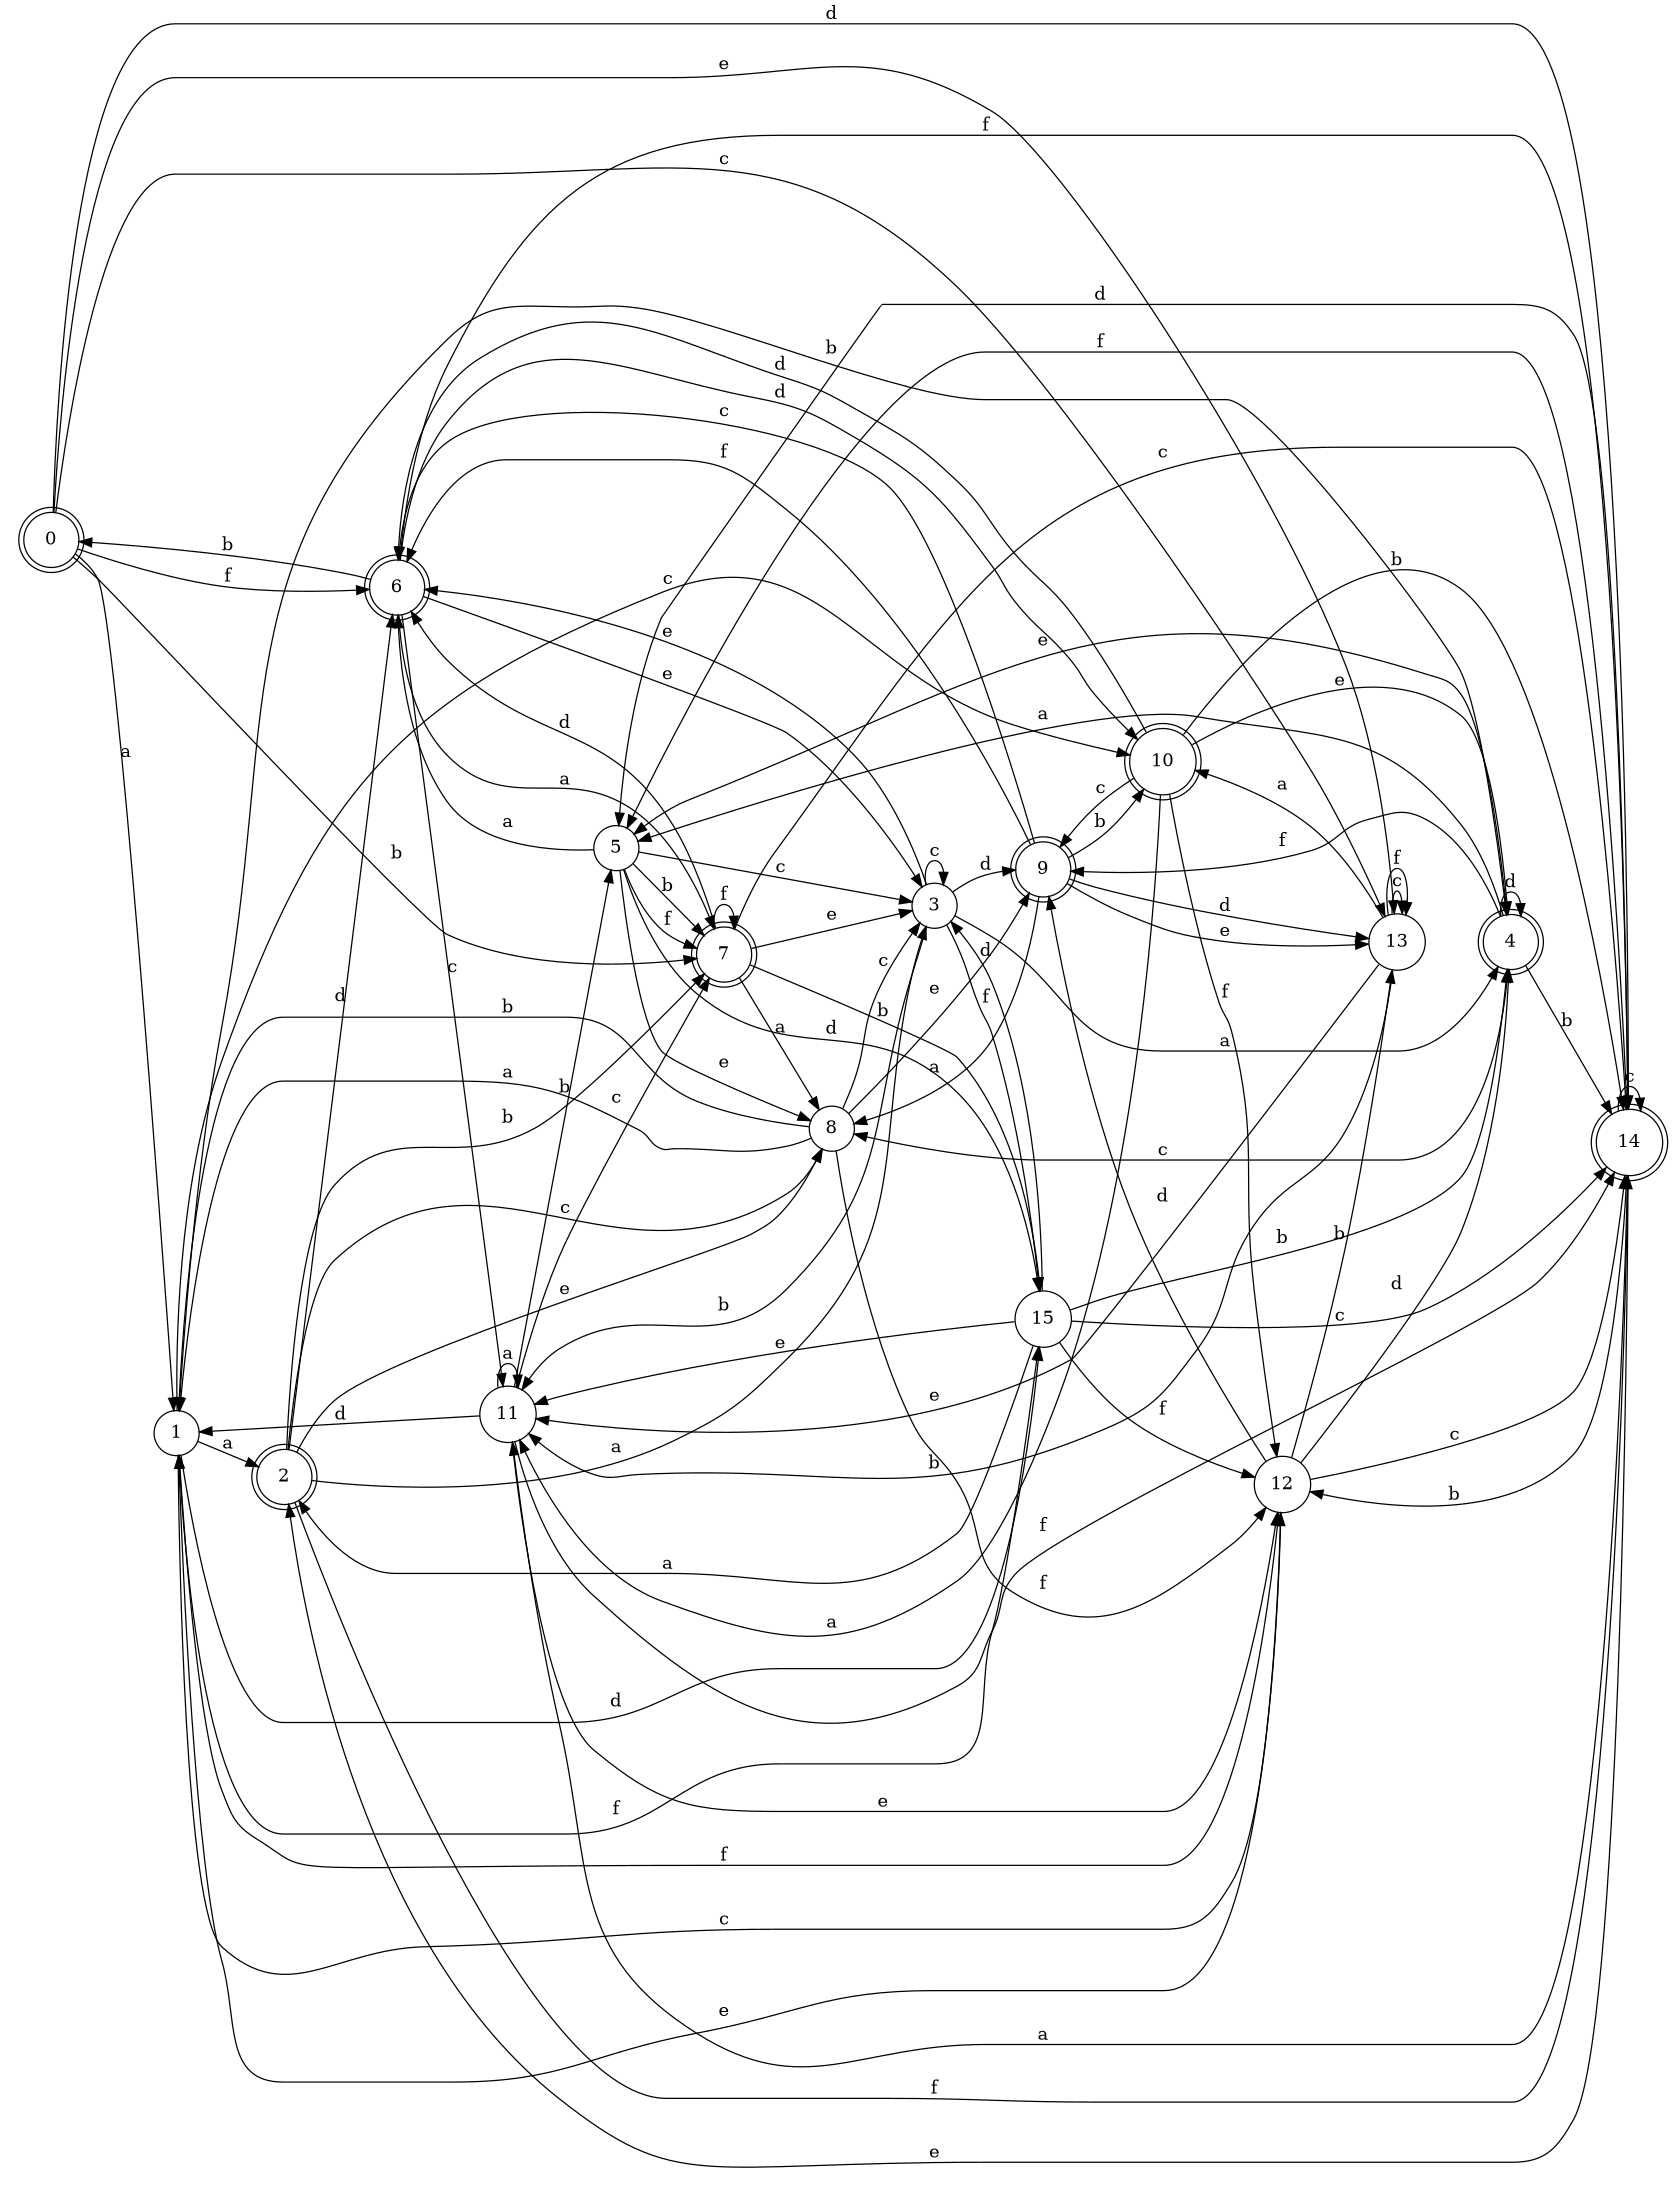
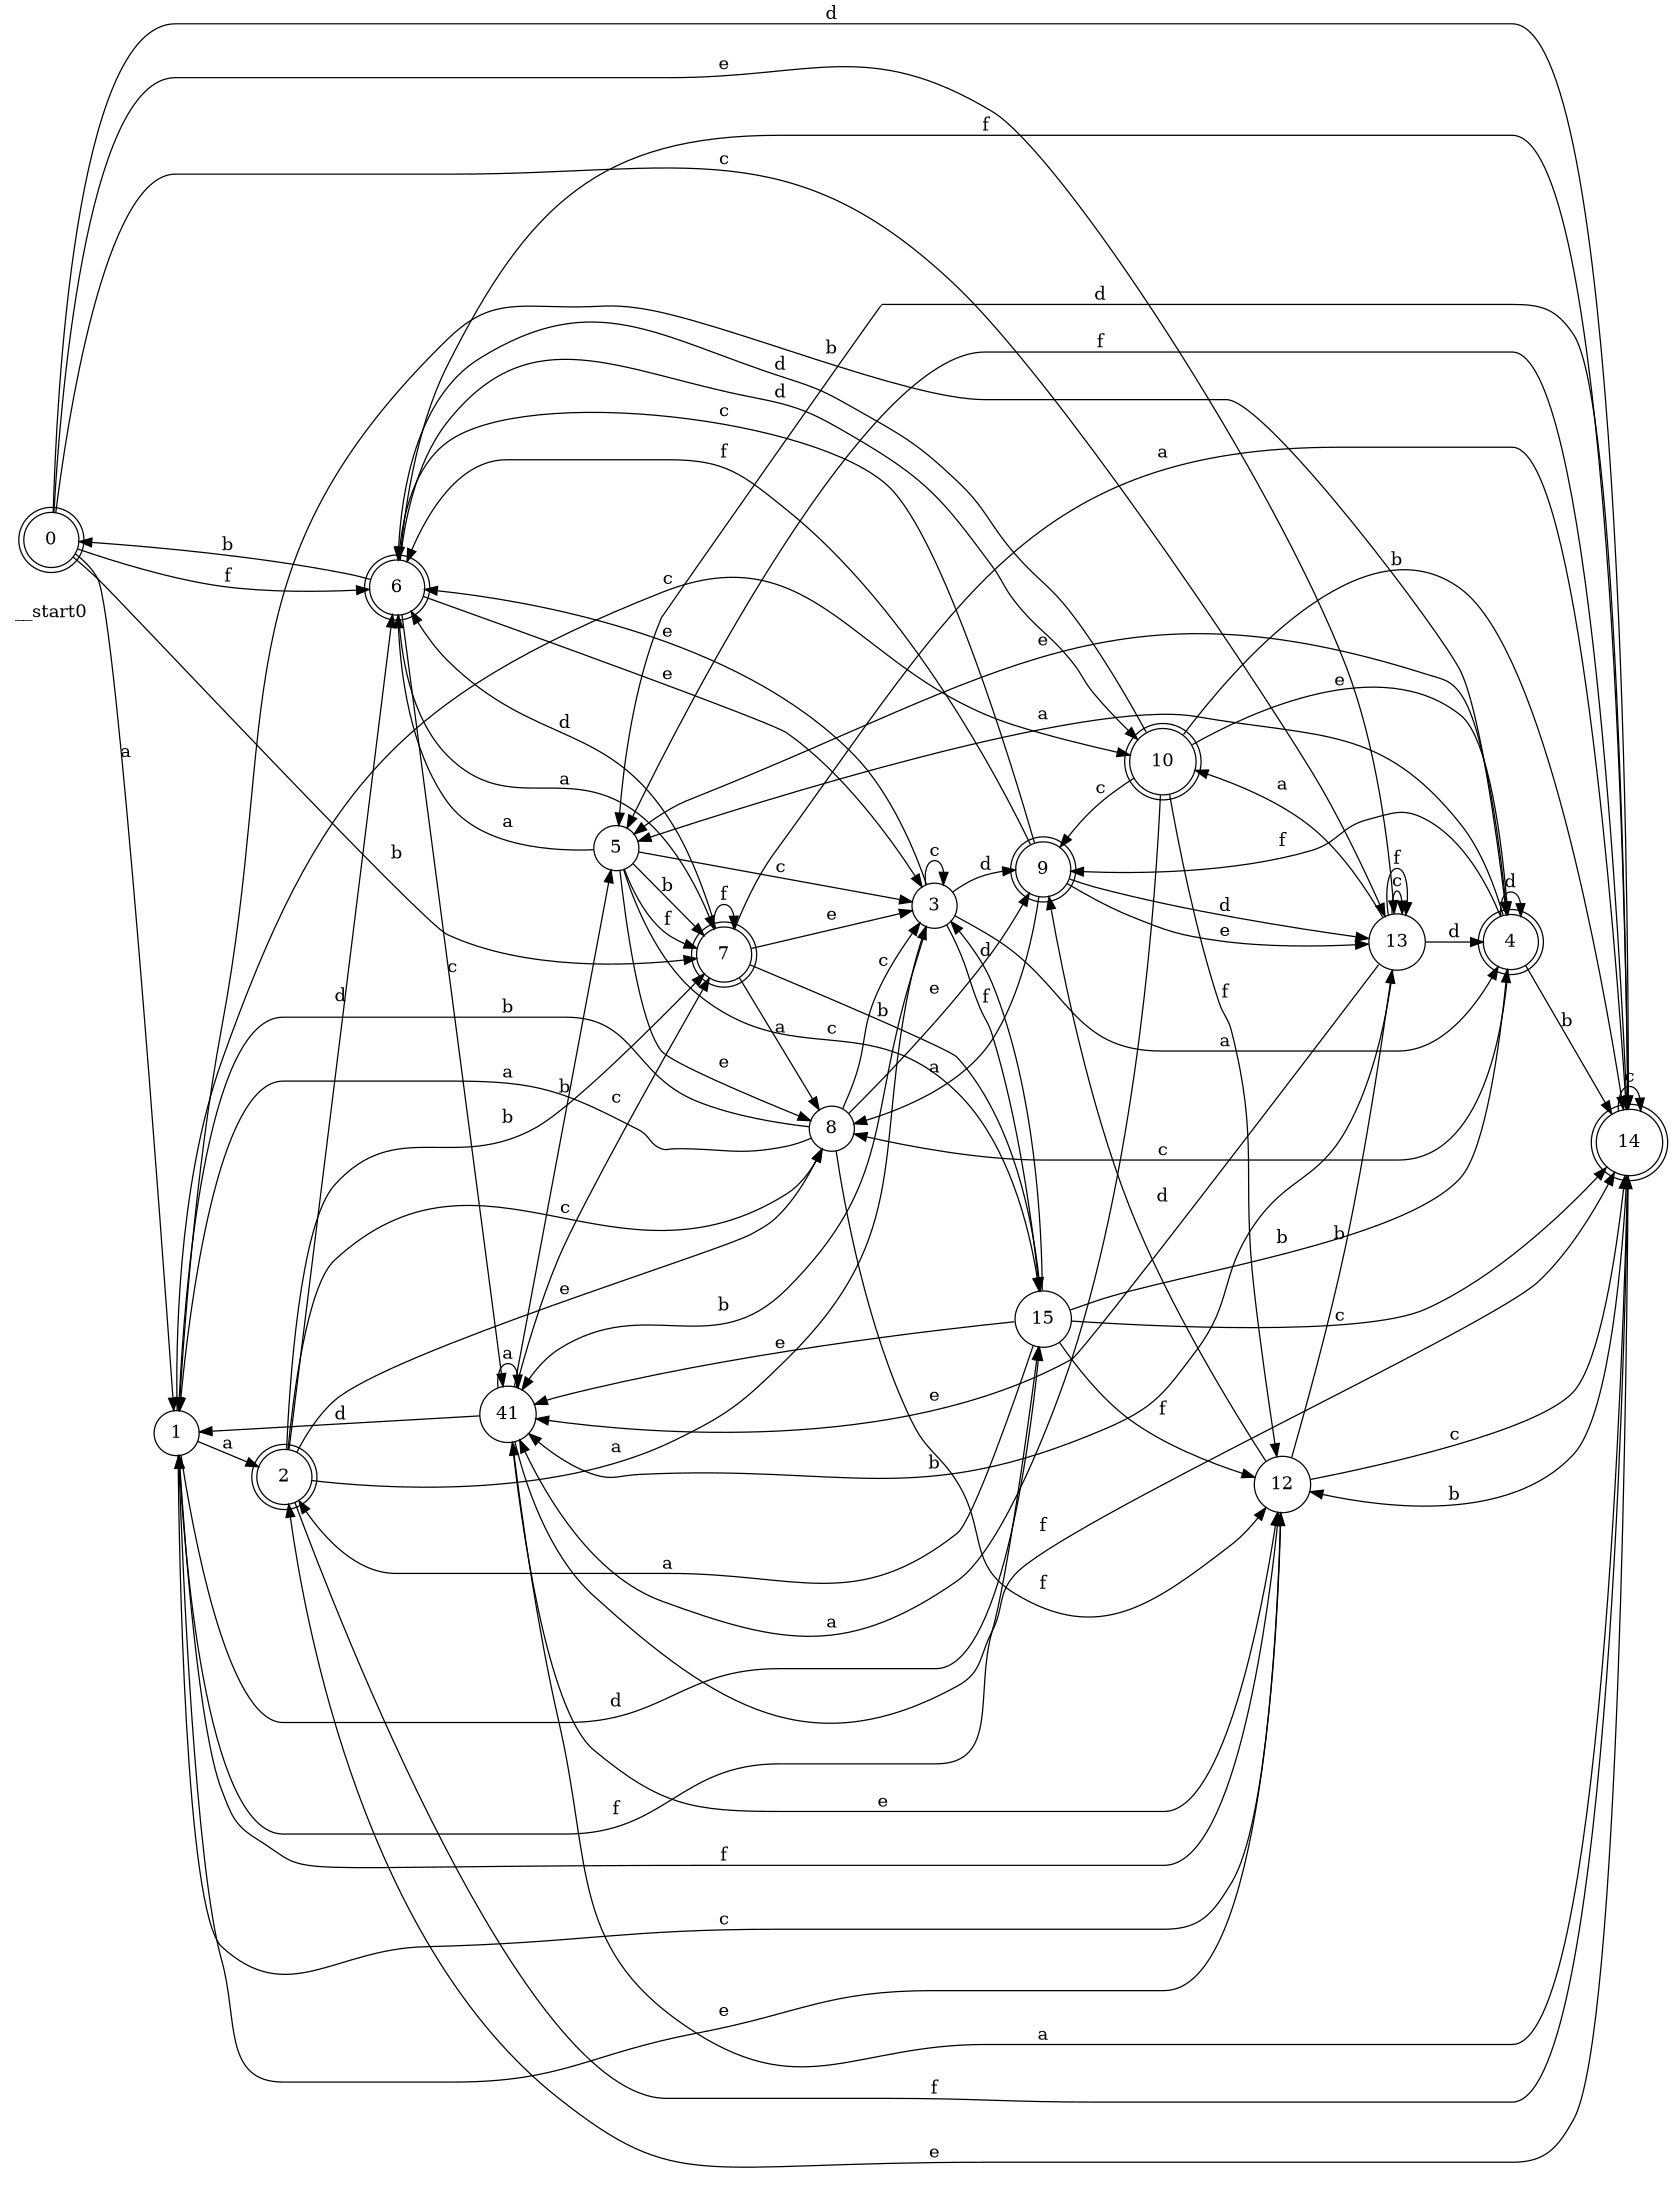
(1163, 453) -> (1163, 453)
none -> (51, 613)
(1106, 833) -> none
(832, 1029) -> (832, 1029)
(1455, 1244) -> (1448, 942)
(508, 1414) -> (508, 1414)
